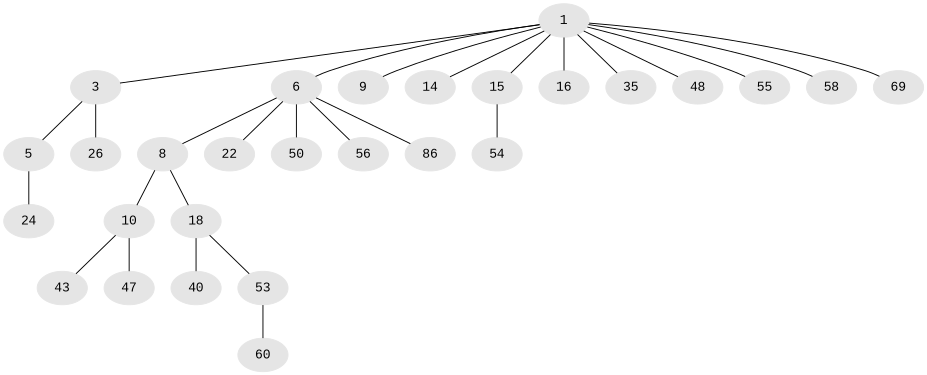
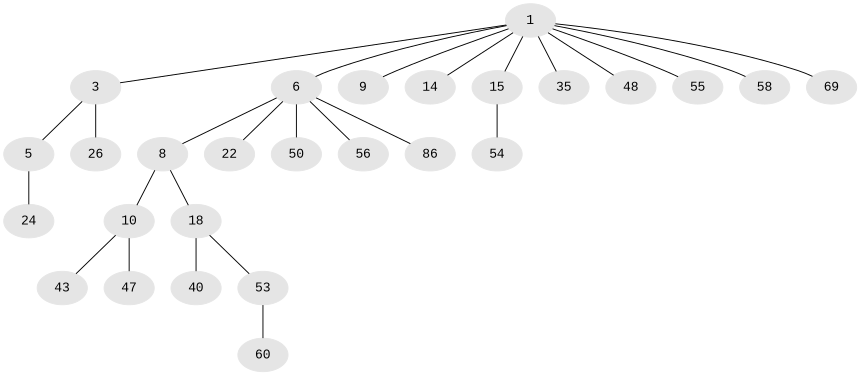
(564, 87) -> none
